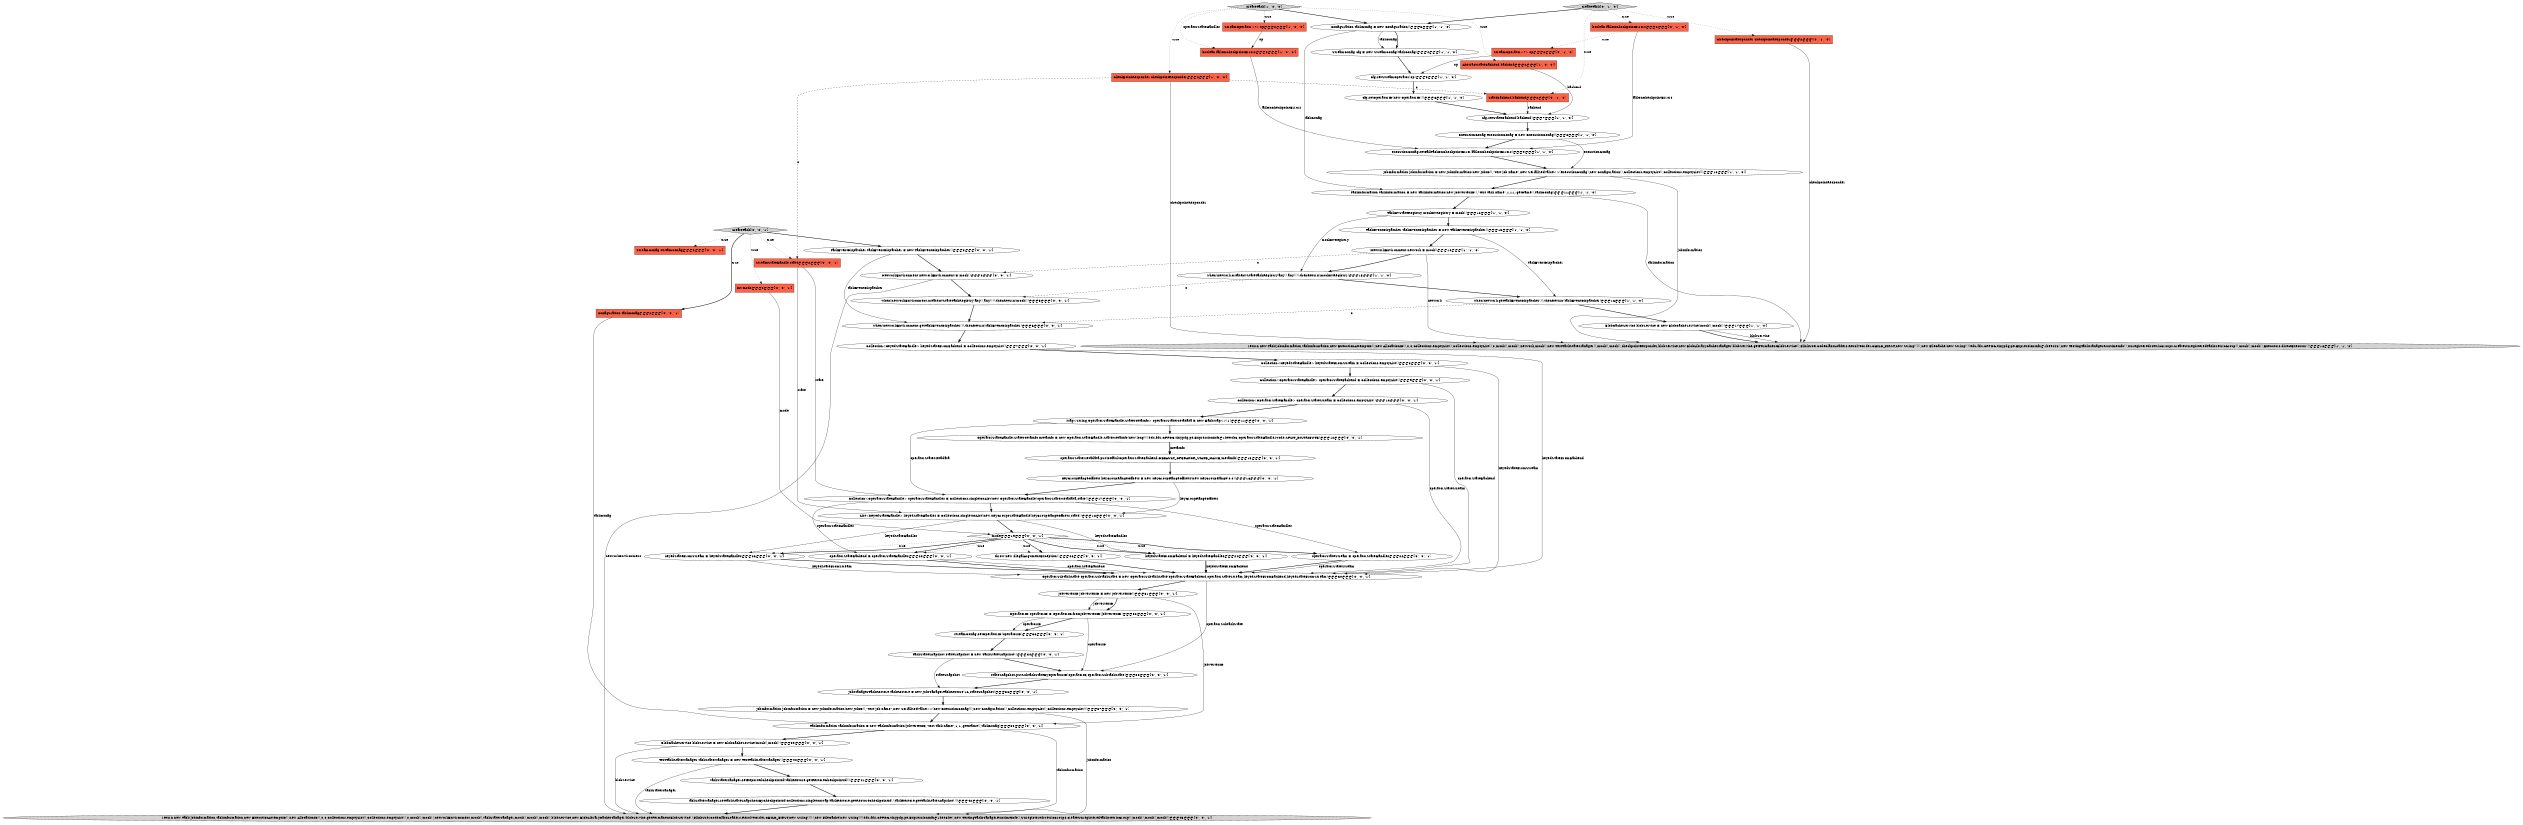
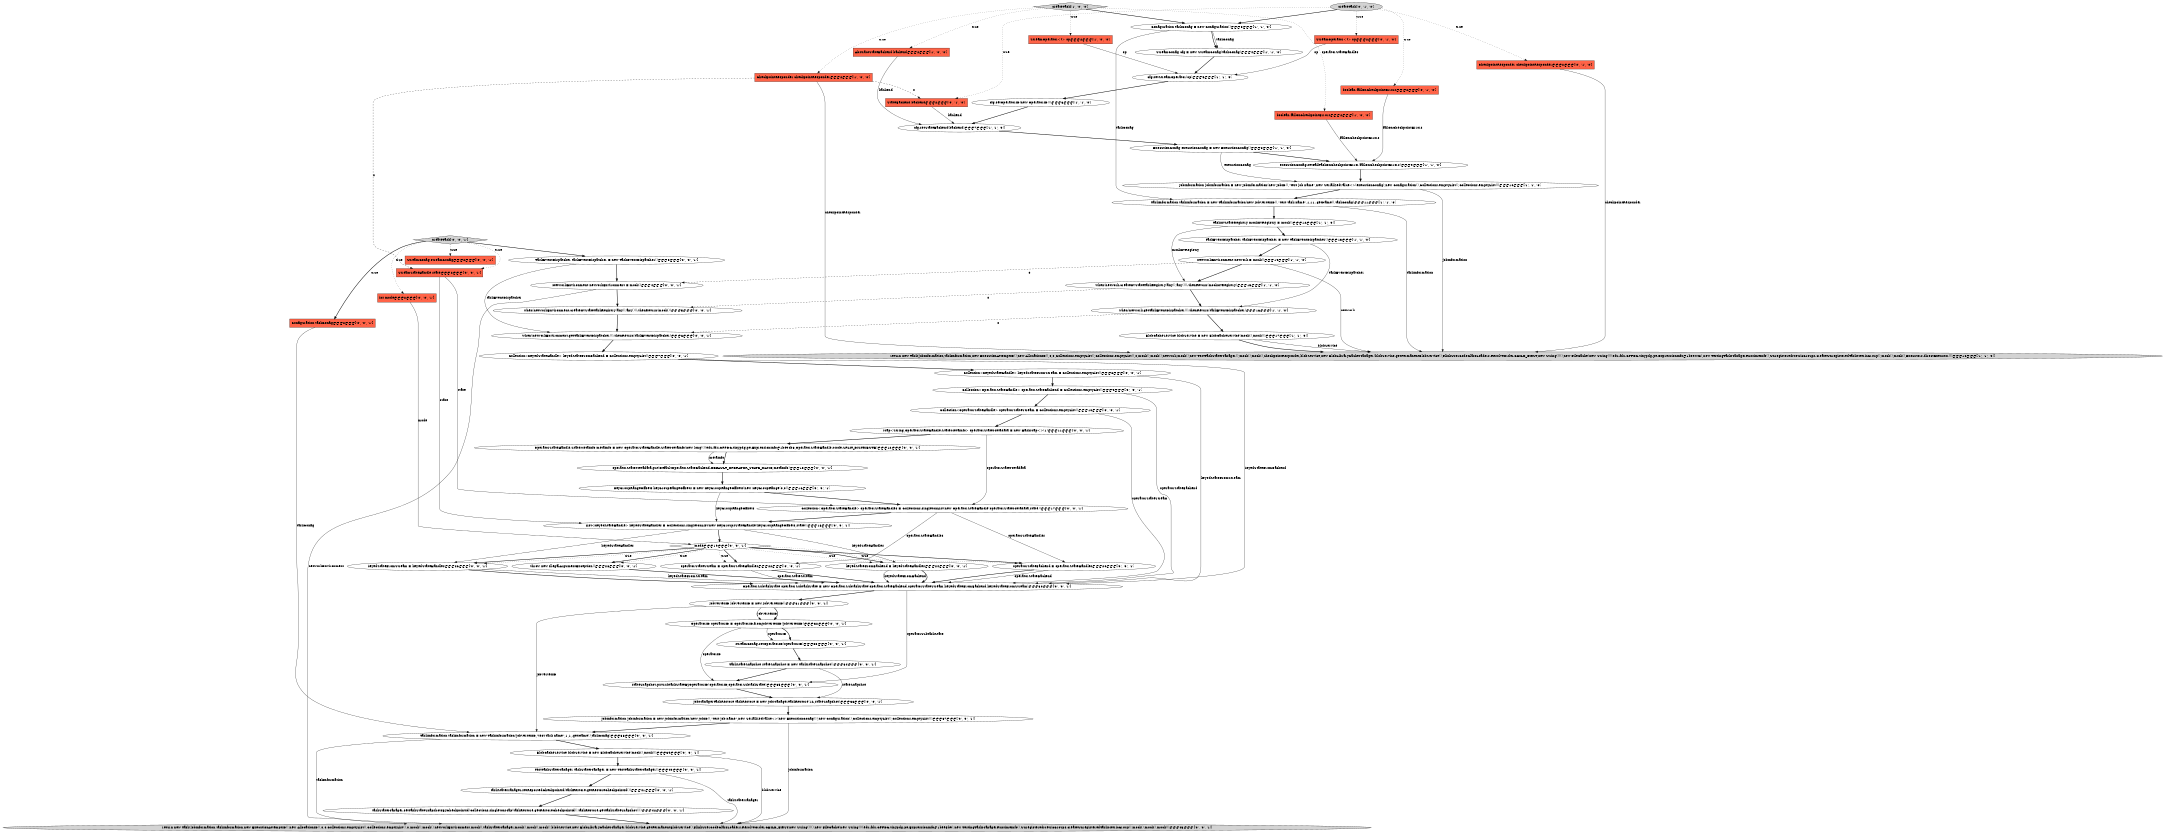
(1600, 7) -> (1356, 7)
(1257, 39) -> (1129, 58)
(1588, 39) -> (1356, 22)
